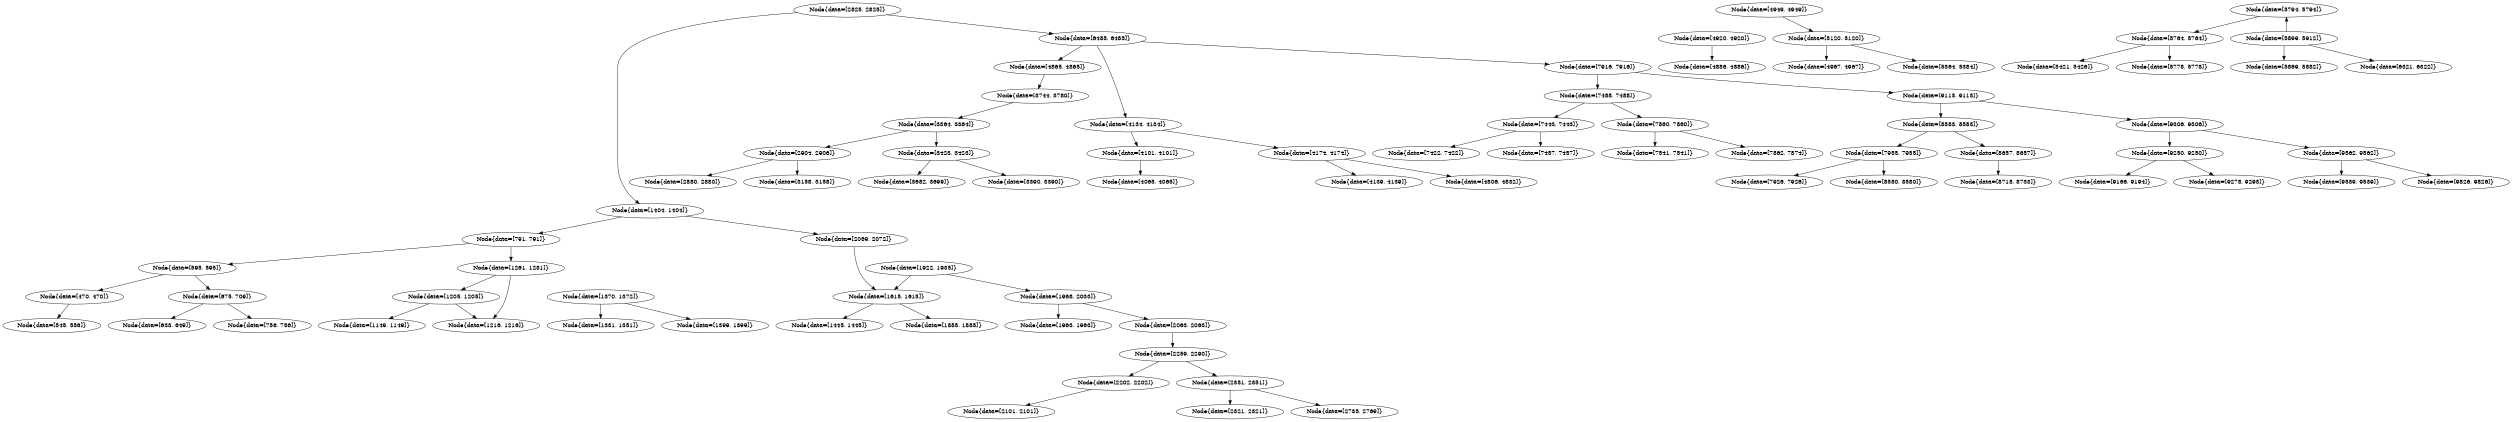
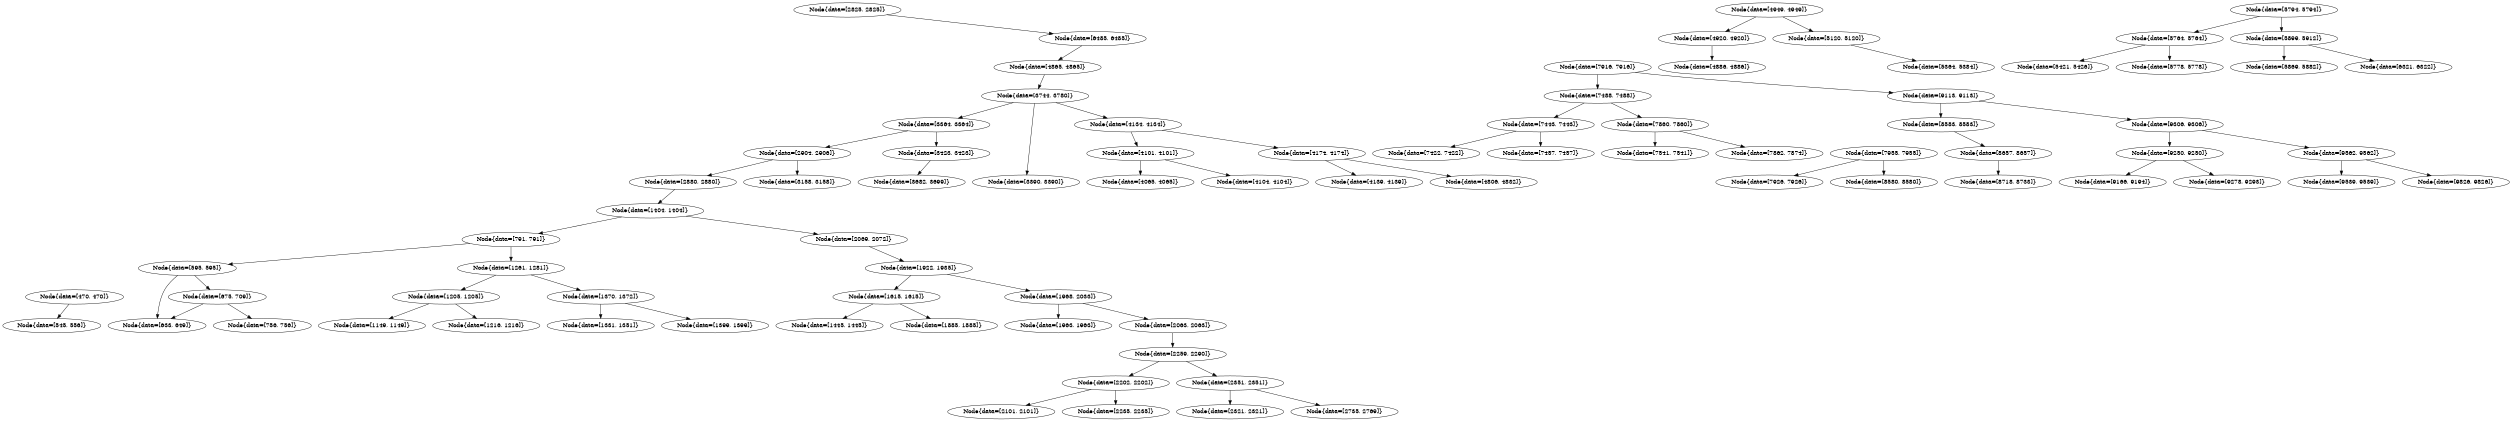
none -> (1743, 23)
(2287, 26) -> (2281, 22)
(634, 45) -> (668, 195)
(1343, 53) -> none
(1826, 67) -> none
(1113, 79) -> (1080, 110)
(1914, 138) -> none
(979, 167) -> (1031, 137)
none -> (1255, 182)
(859, 269) -> (884, 253)
(133, 282) -> (163, 293)
(506, 297) -> (554, 282)
none -> (1116, 412)
